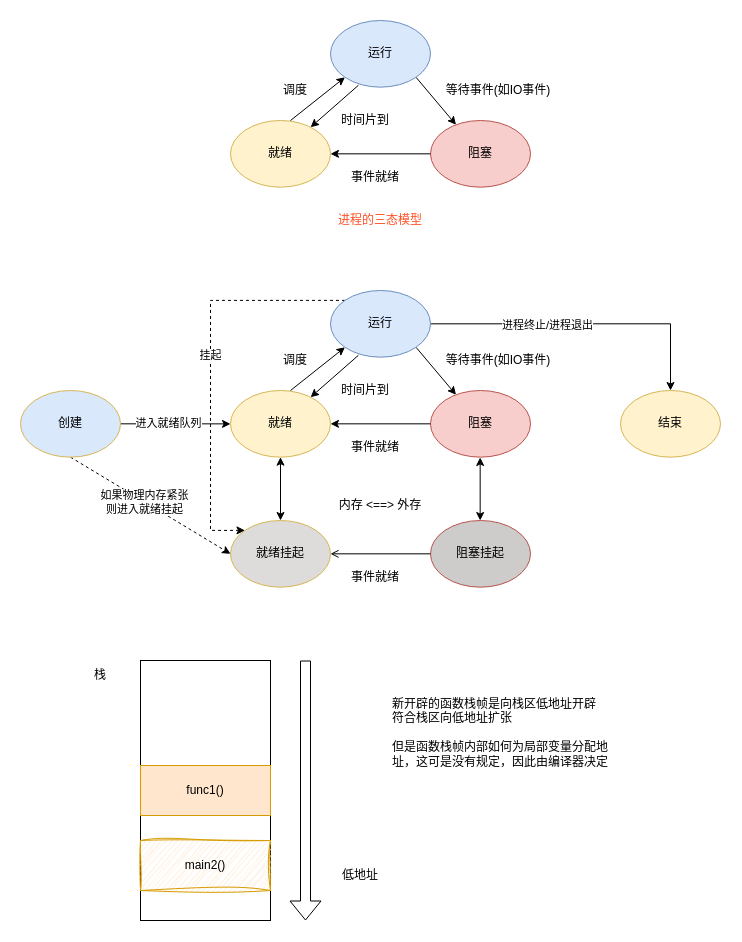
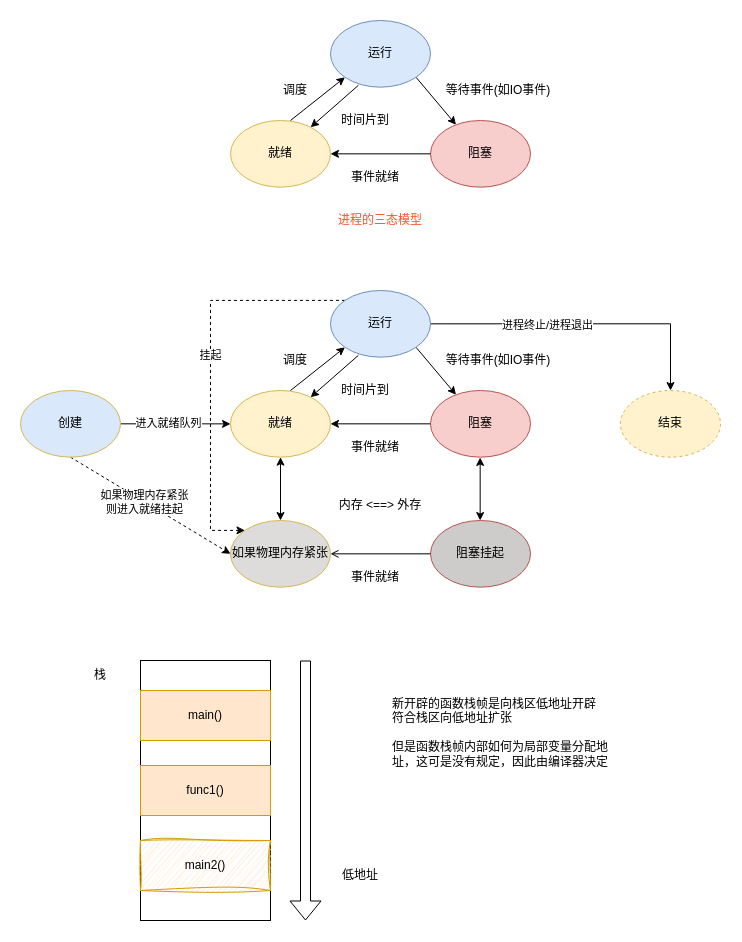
(671, 424) -> (671, 424)
(281, 554) -> (281, 554)
none -> (206, 716)
